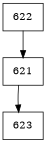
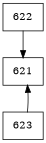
(18, 95) -> (28, 102)
